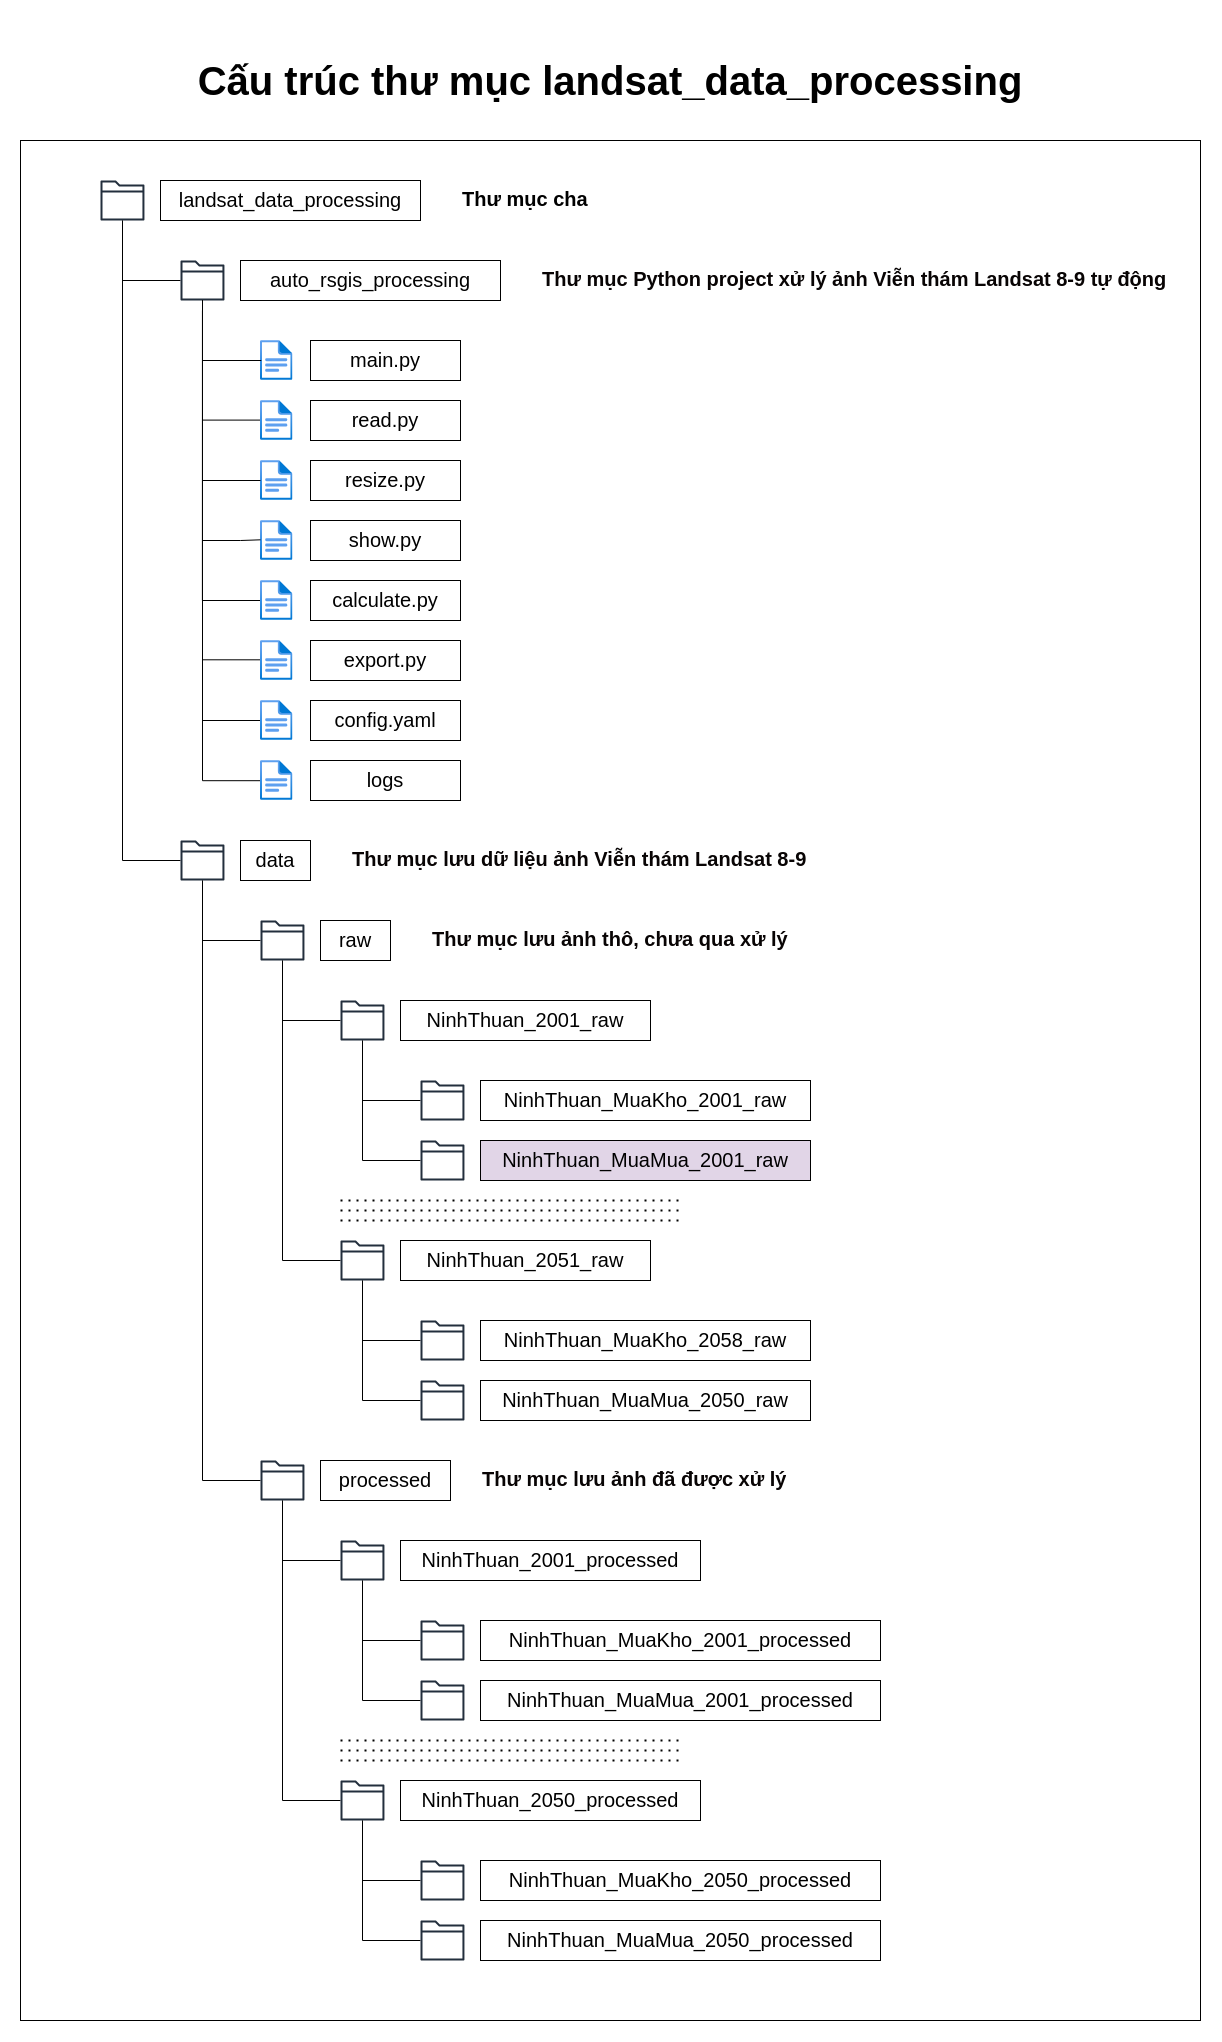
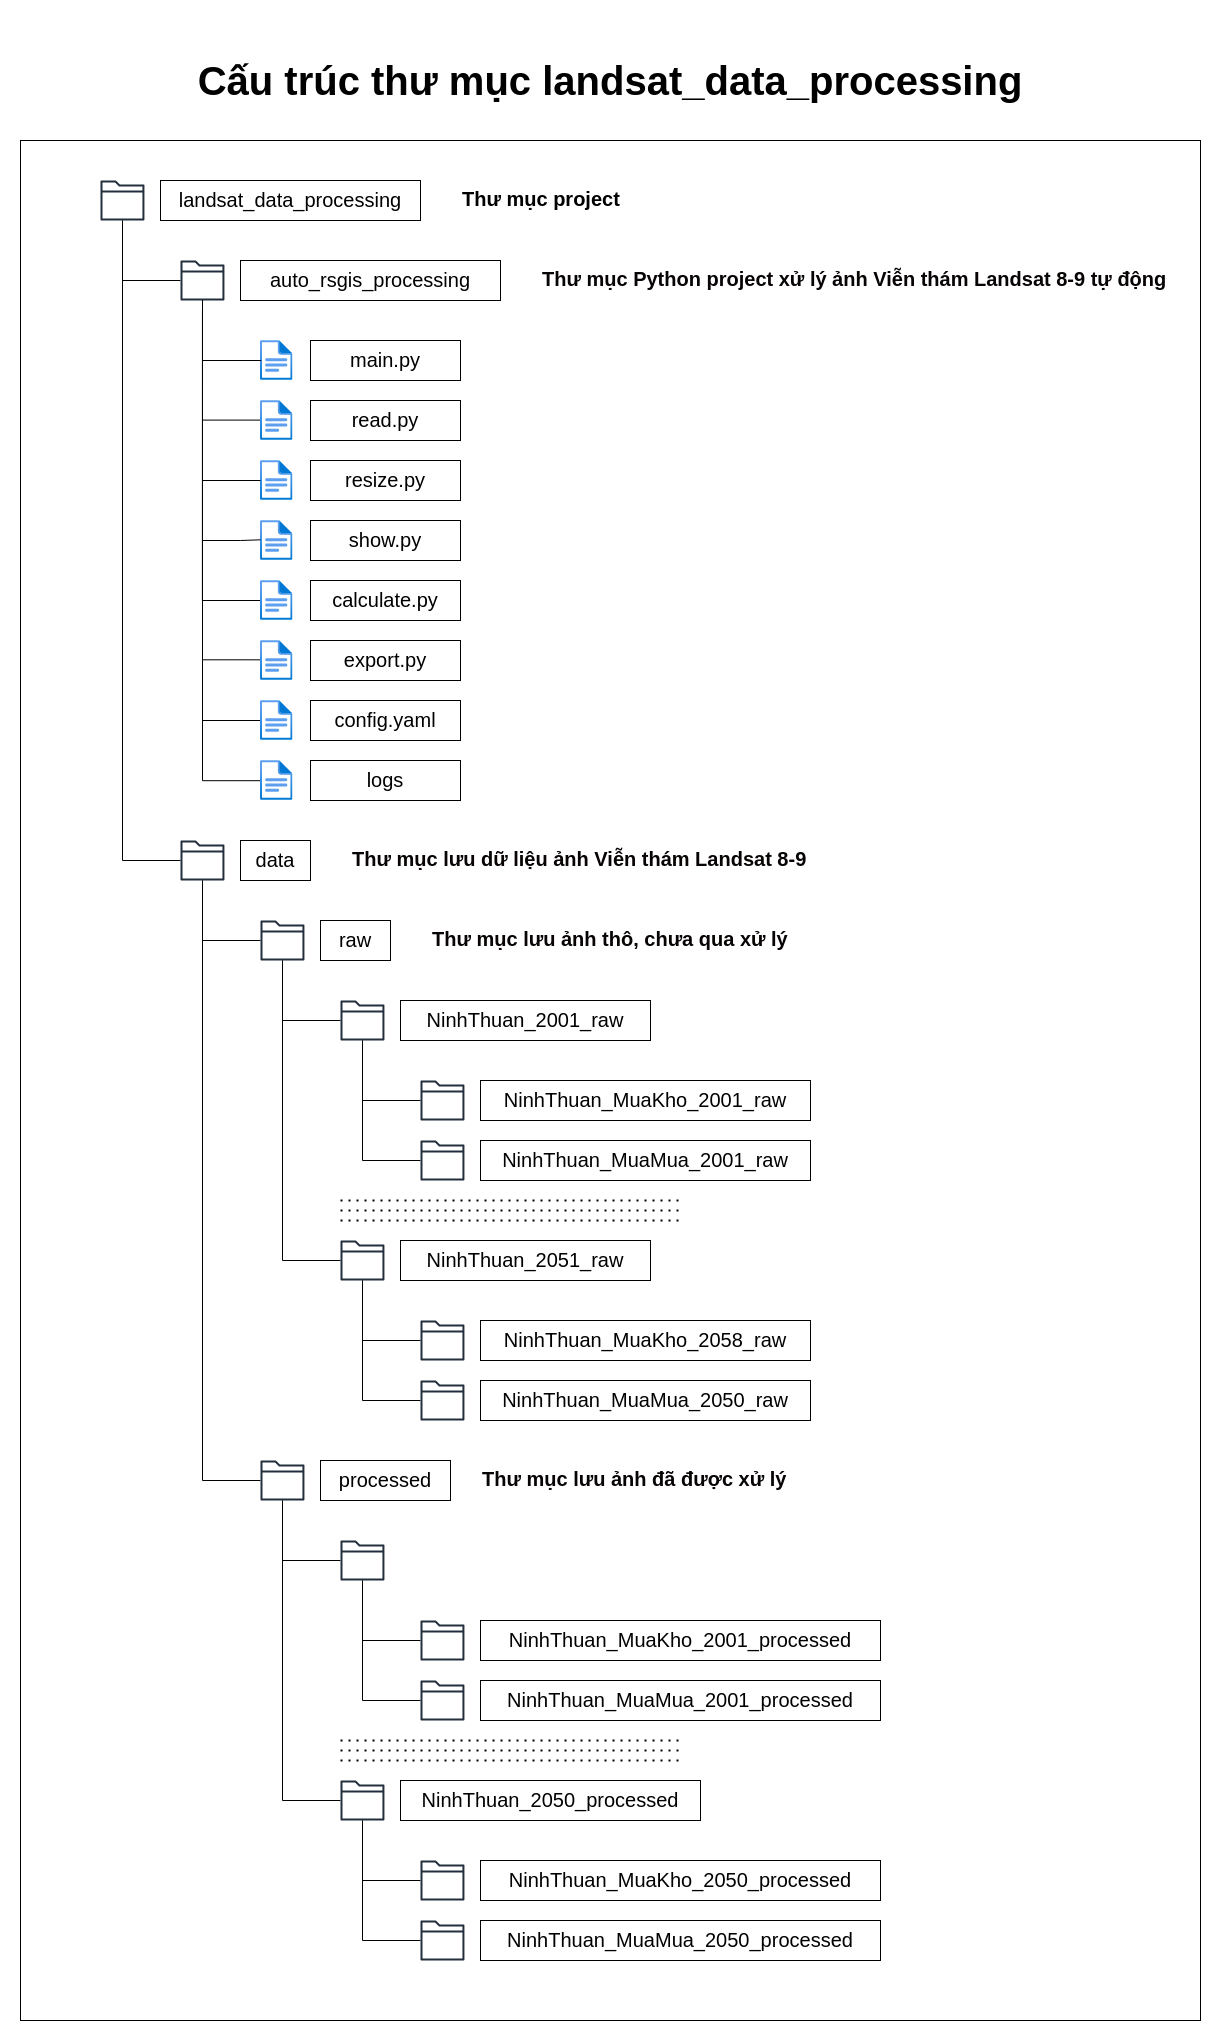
(496, 195) -> (510, 195)
(646, 1161) -> (646, 1161)
(551, 1561) -> none
